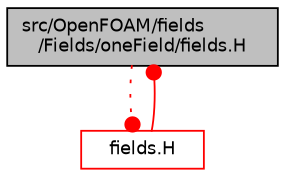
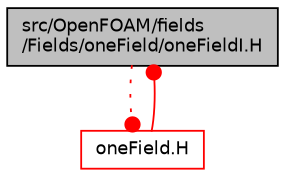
(143, 37) -> (143, 37)
(143, 150) -> (143, 150)
